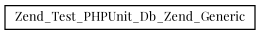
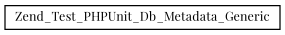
(130, 18) -> (142, 18)
